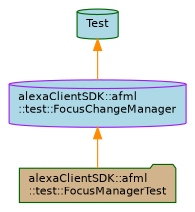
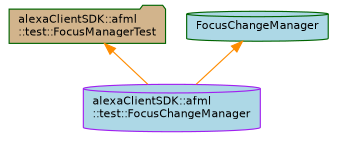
(98, 24) -> (257, 26)
(98, 154) -> (130, 68)
